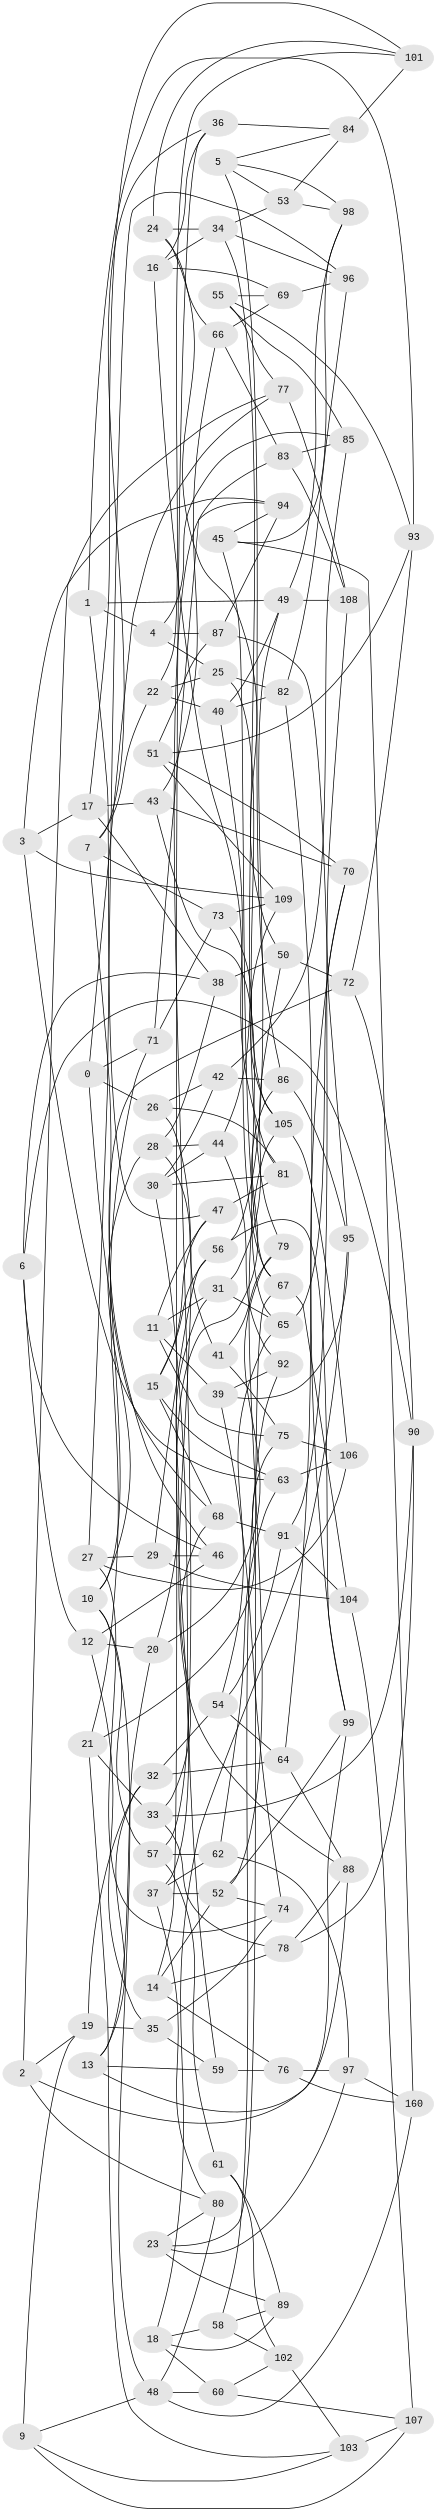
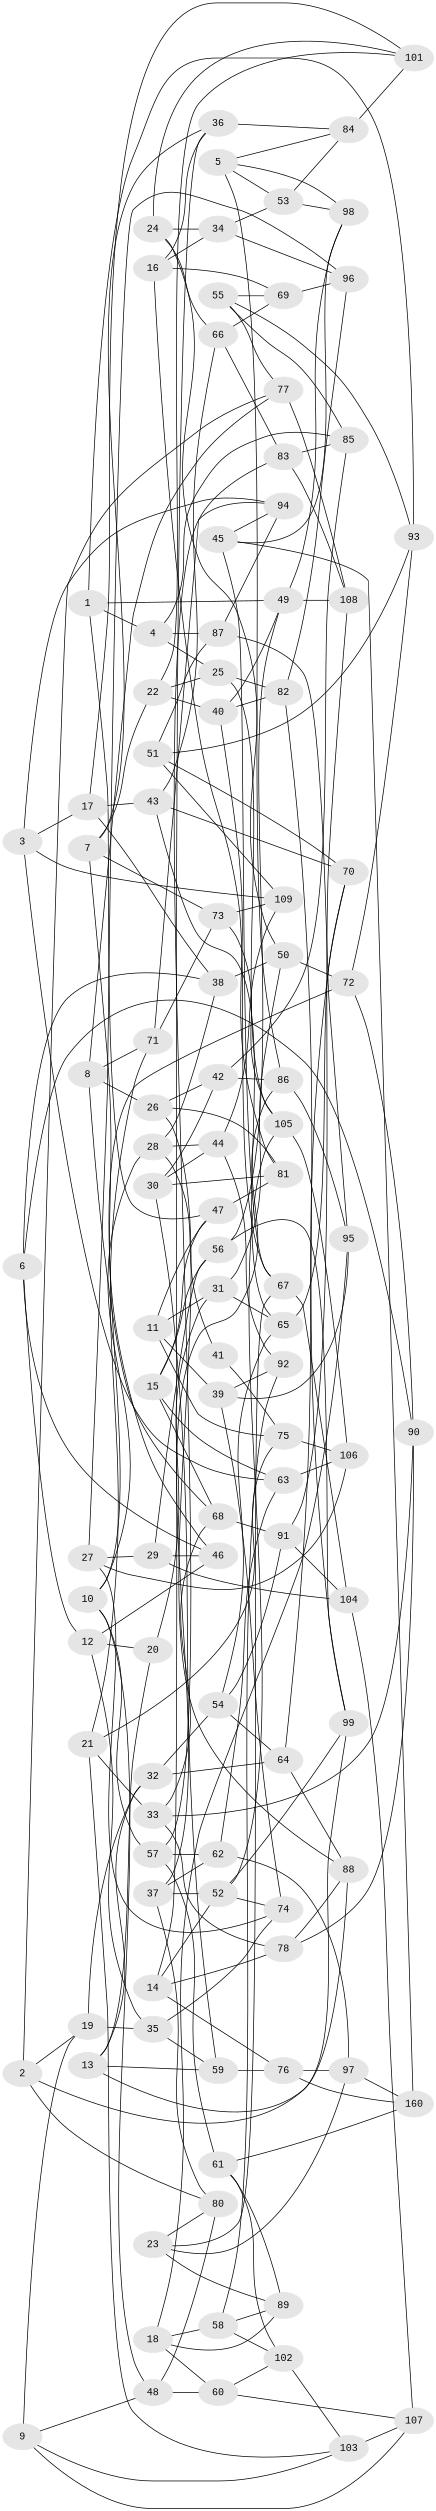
(88, 1074) -> (88, 1074)
(283, 1247) -> none
(342, 2322) -> (317, 2137)
